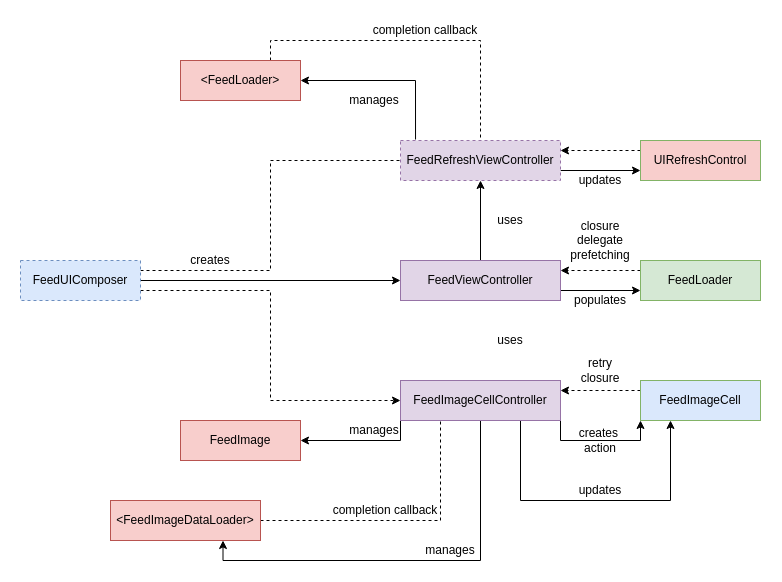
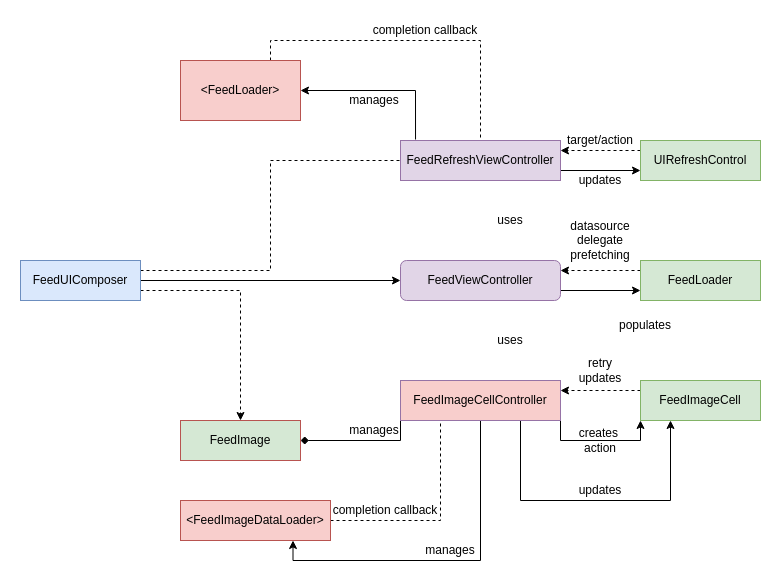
(241, 81) -> (241, 91)
none -> (601, 141)
(481, 161) -> (481, 161)
(701, 161) -> (701, 161)
(481, 224) -> none
(601, 241) -> (601, 241)
(211, 261) -> none
(81, 281) -> (81, 281)
(481, 281) -> (481, 281)
(601, 301) -> (646, 326)
(601, 371) -> (601, 371)
(271, 393) -> (241, 353)
(481, 401) -> (481, 401)
(701, 401) -> (701, 401)
(241, 441) -> (241, 441)
(308, 441) -> (309, 441)
(186, 521) -> (256, 521)
